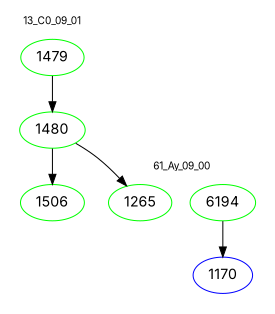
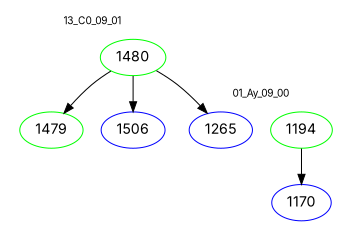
(52, 89) -> (90, 87)
(182, 167) -> (261, 94)
(52, 203) -> (133, 130)
(140, 203) -> (221, 130)
(223, 203) -> (301, 130)
